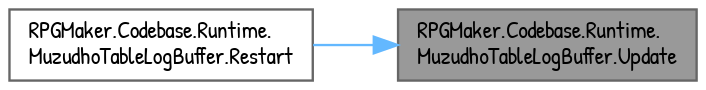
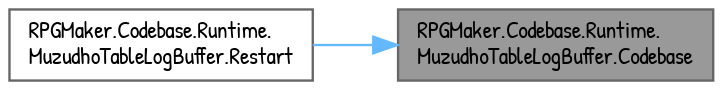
(547, 45) -> (556, 45)
